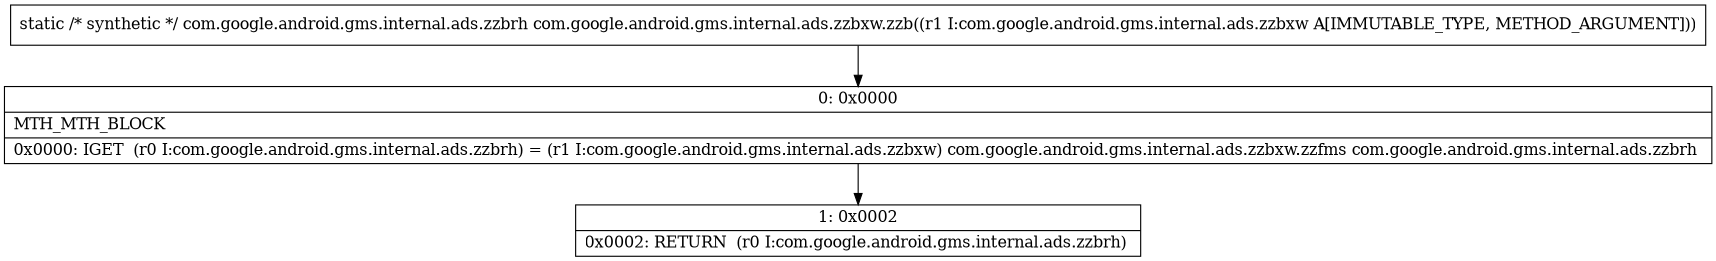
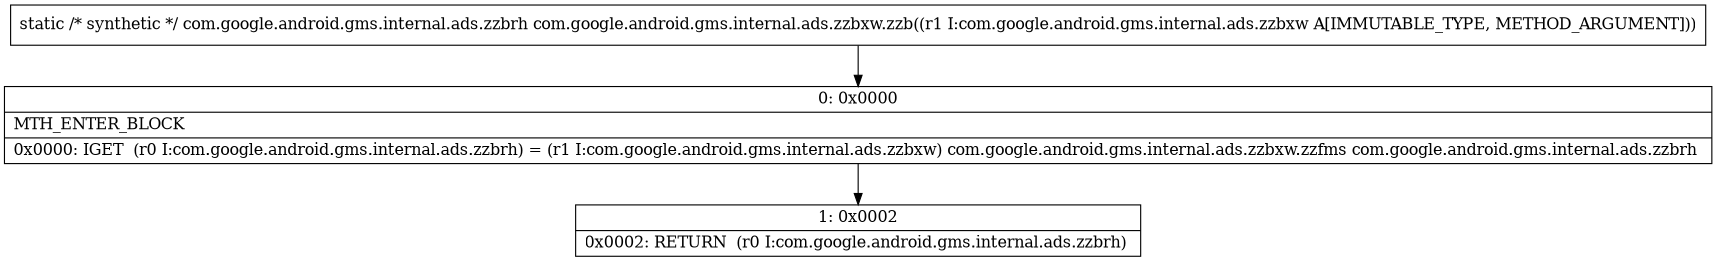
(89, 125) -> (99, 125)
